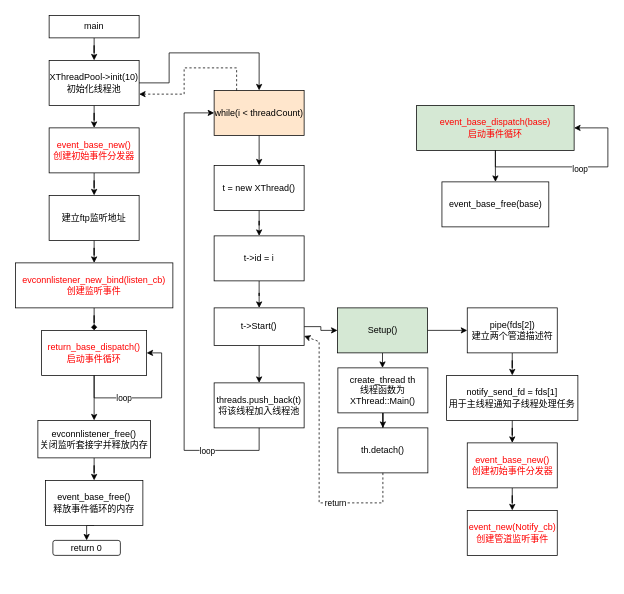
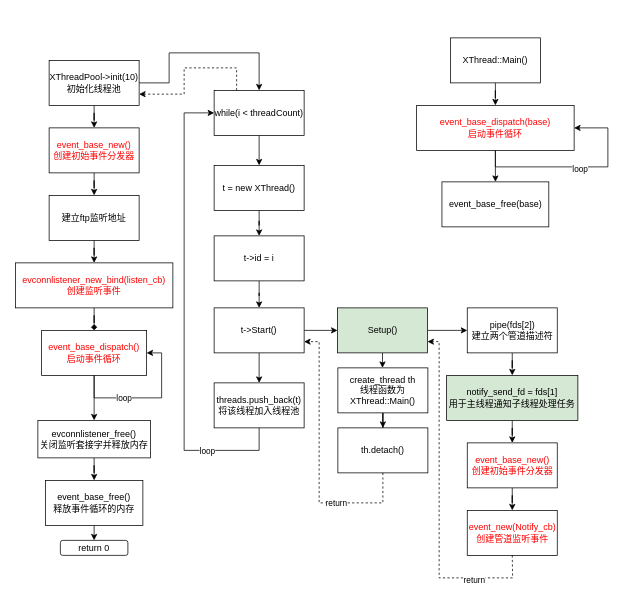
(94, 27) -> none
(94, 52) -> none
none -> (495, 60)
none -> (495, 97)
(259, 113) -> (259, 113)
(495, 128) -> (495, 128)
(259, 327) -> (259, 330)
(94, 353) -> (94, 353)
(512, 398) -> (512, 398)
(87, 548) -> (94, 548)
none -> (474, 578)
